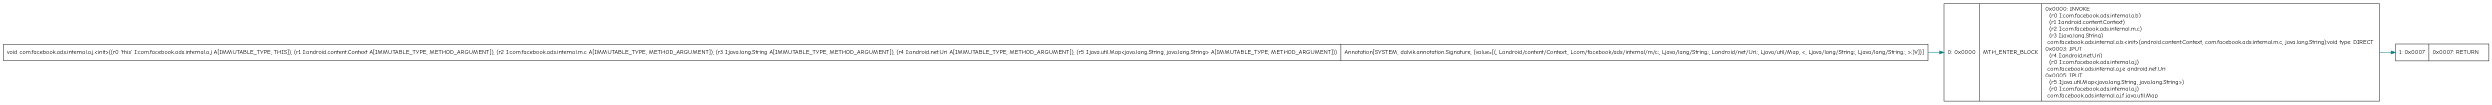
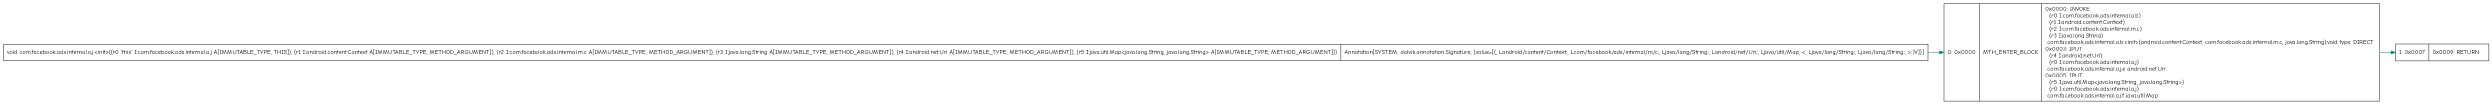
(2459, 52) -> (2459, 52)
